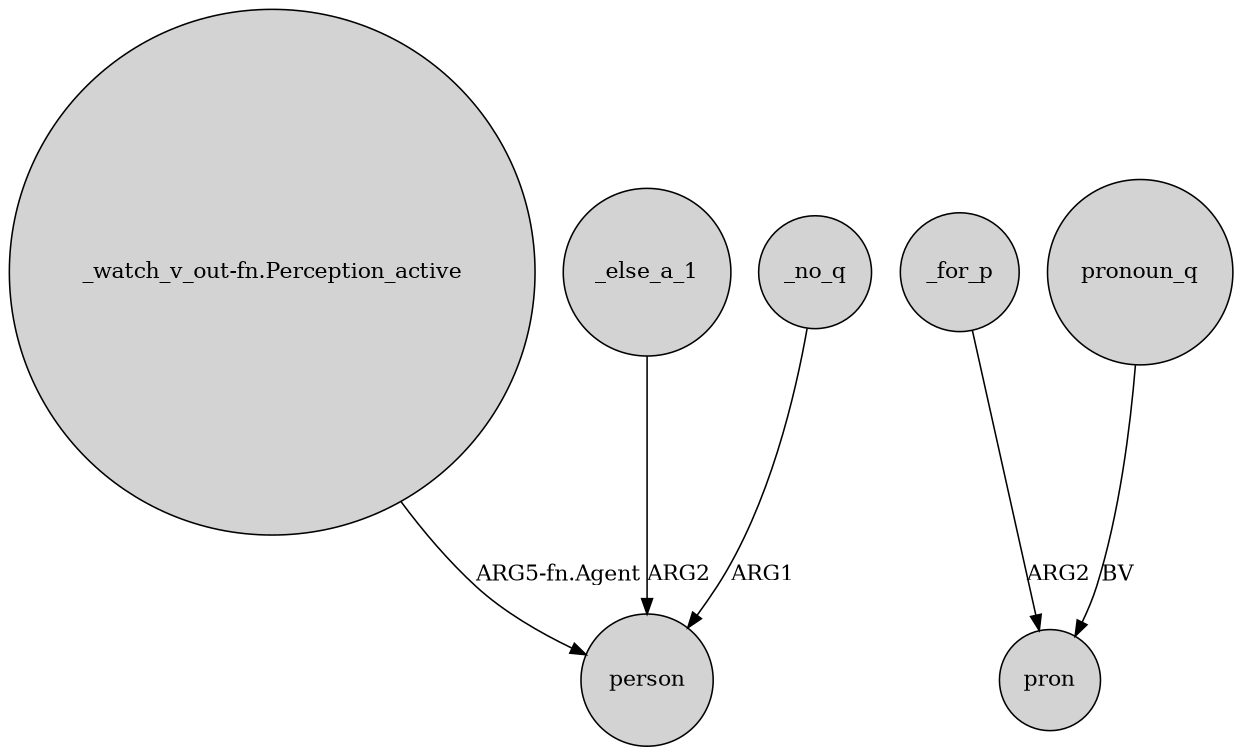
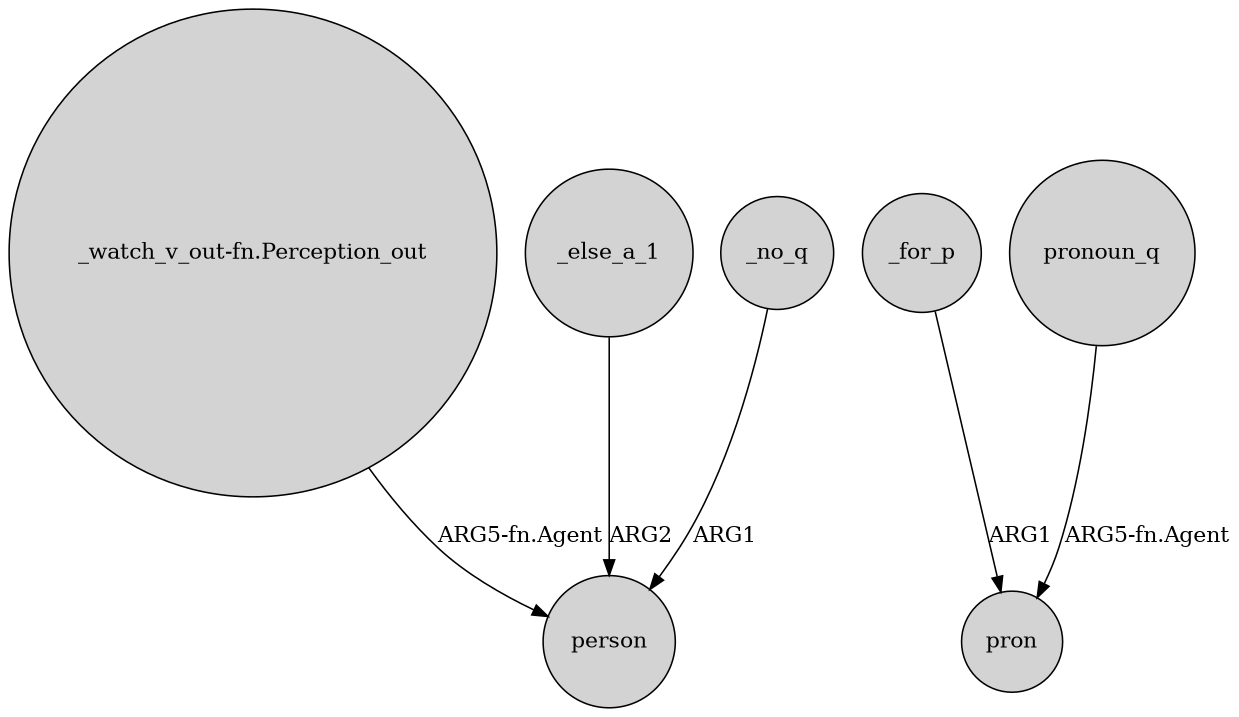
(272, 272) -> (253, 253)
(1059, 575) -> (1021, 536)
(1118, 575) -> (1147, 536)
